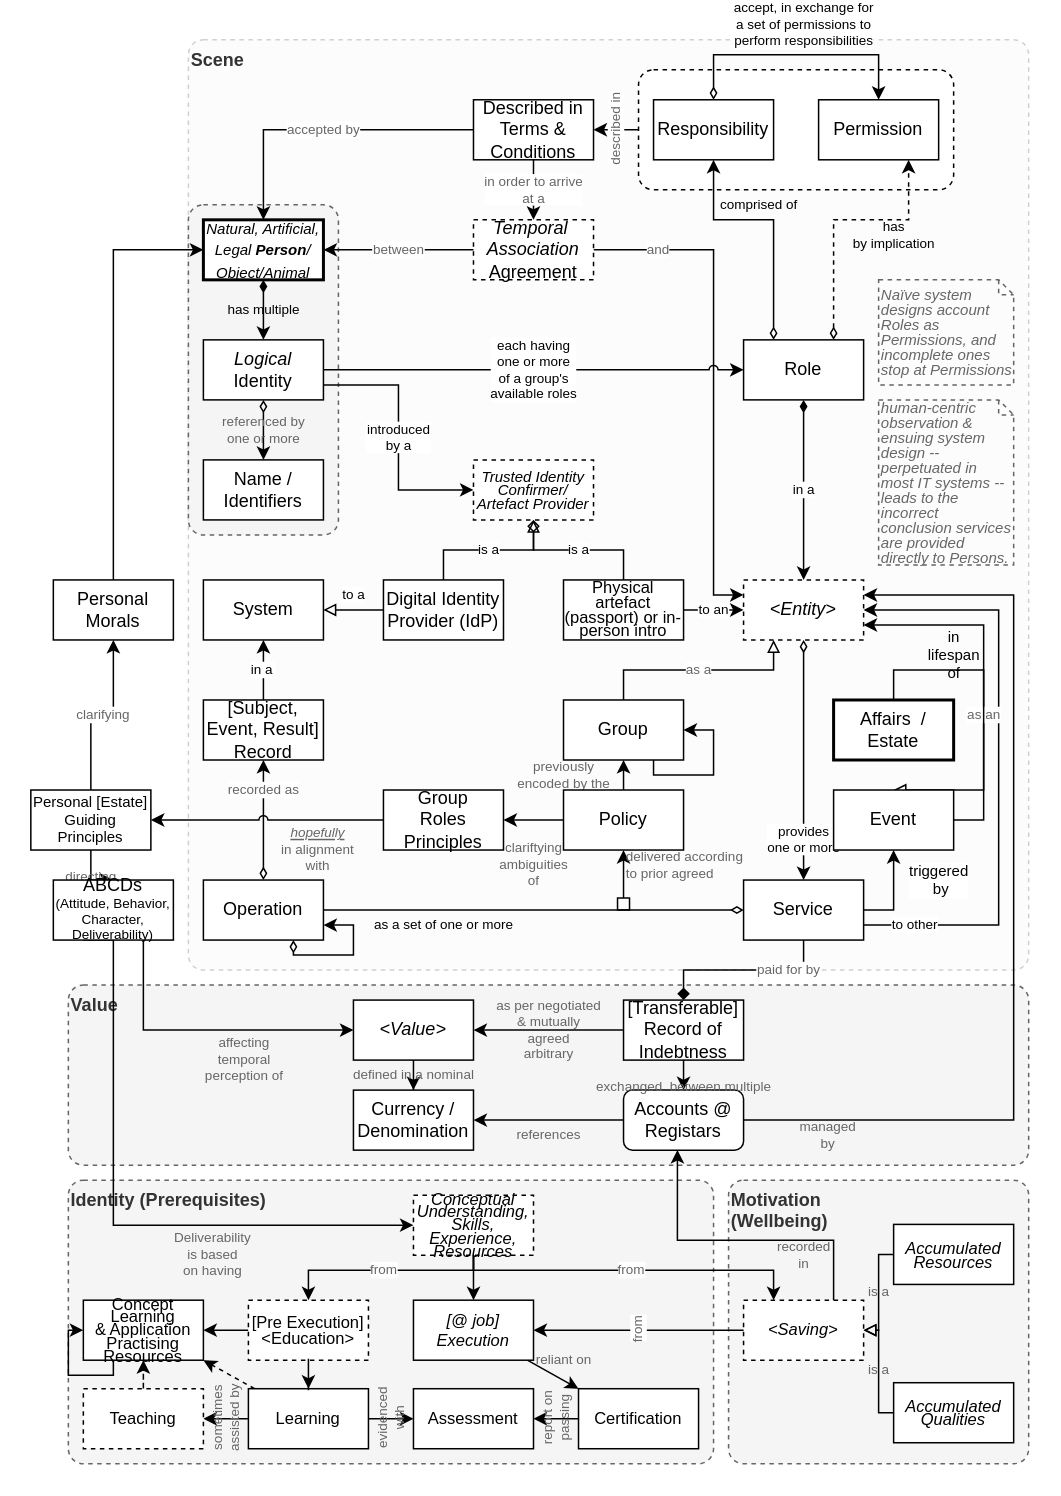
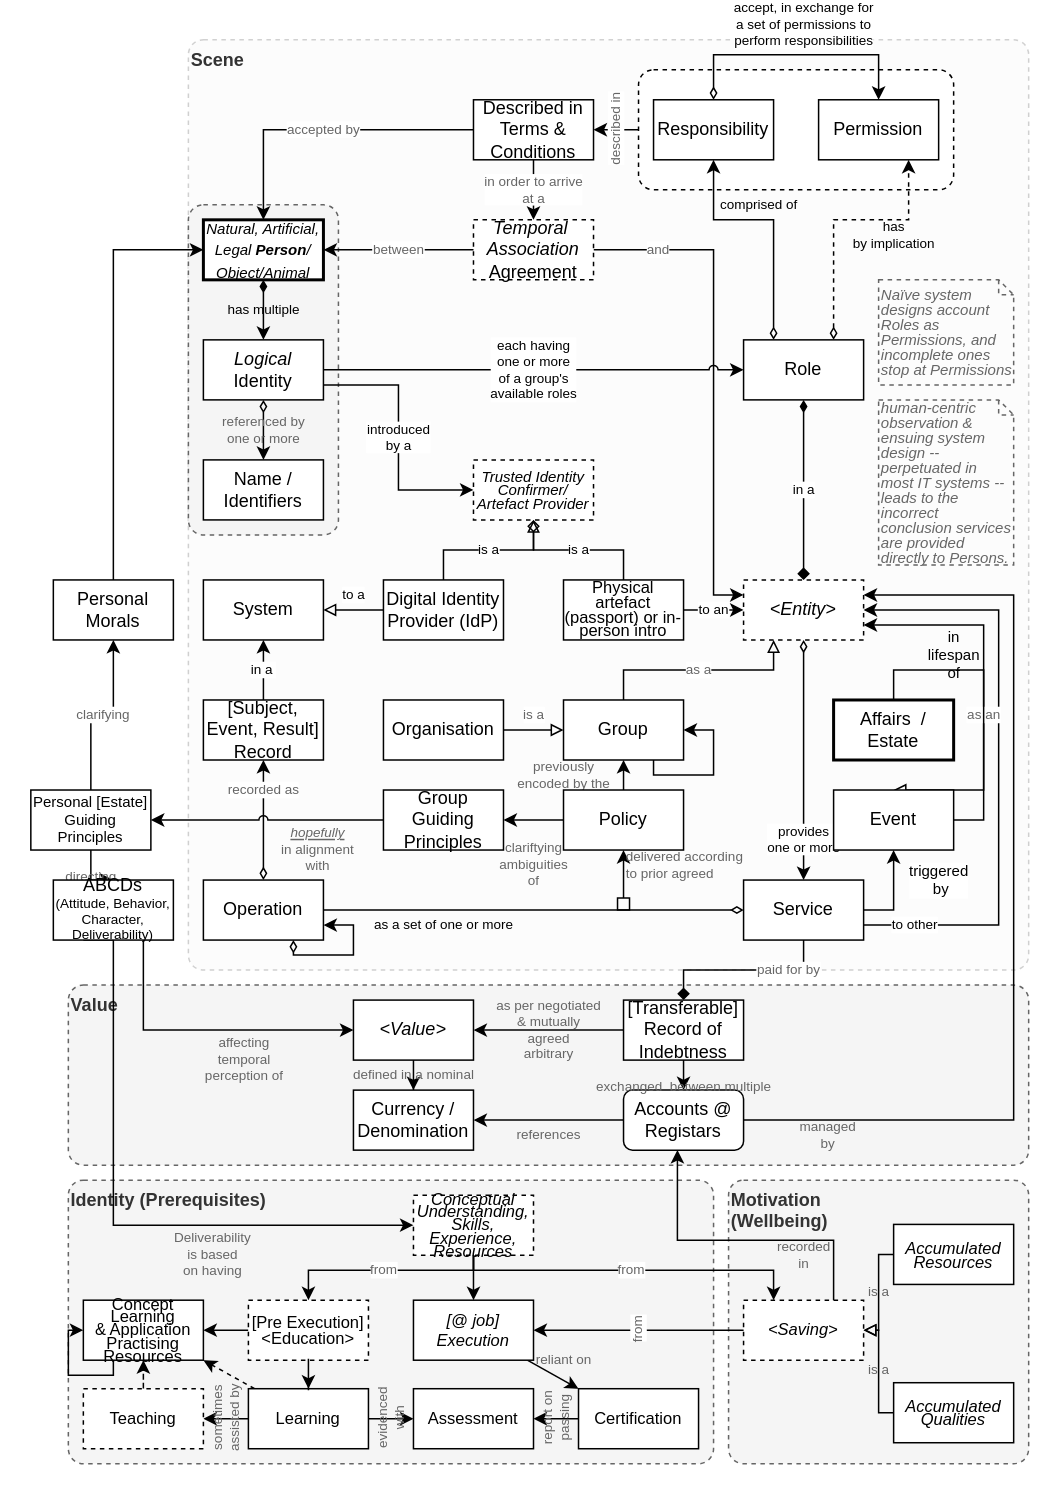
(803, 568) -> (803, 567)
none -> (443, 730)
none -> (527, 730)
(443, 820) -> (443, 820)
